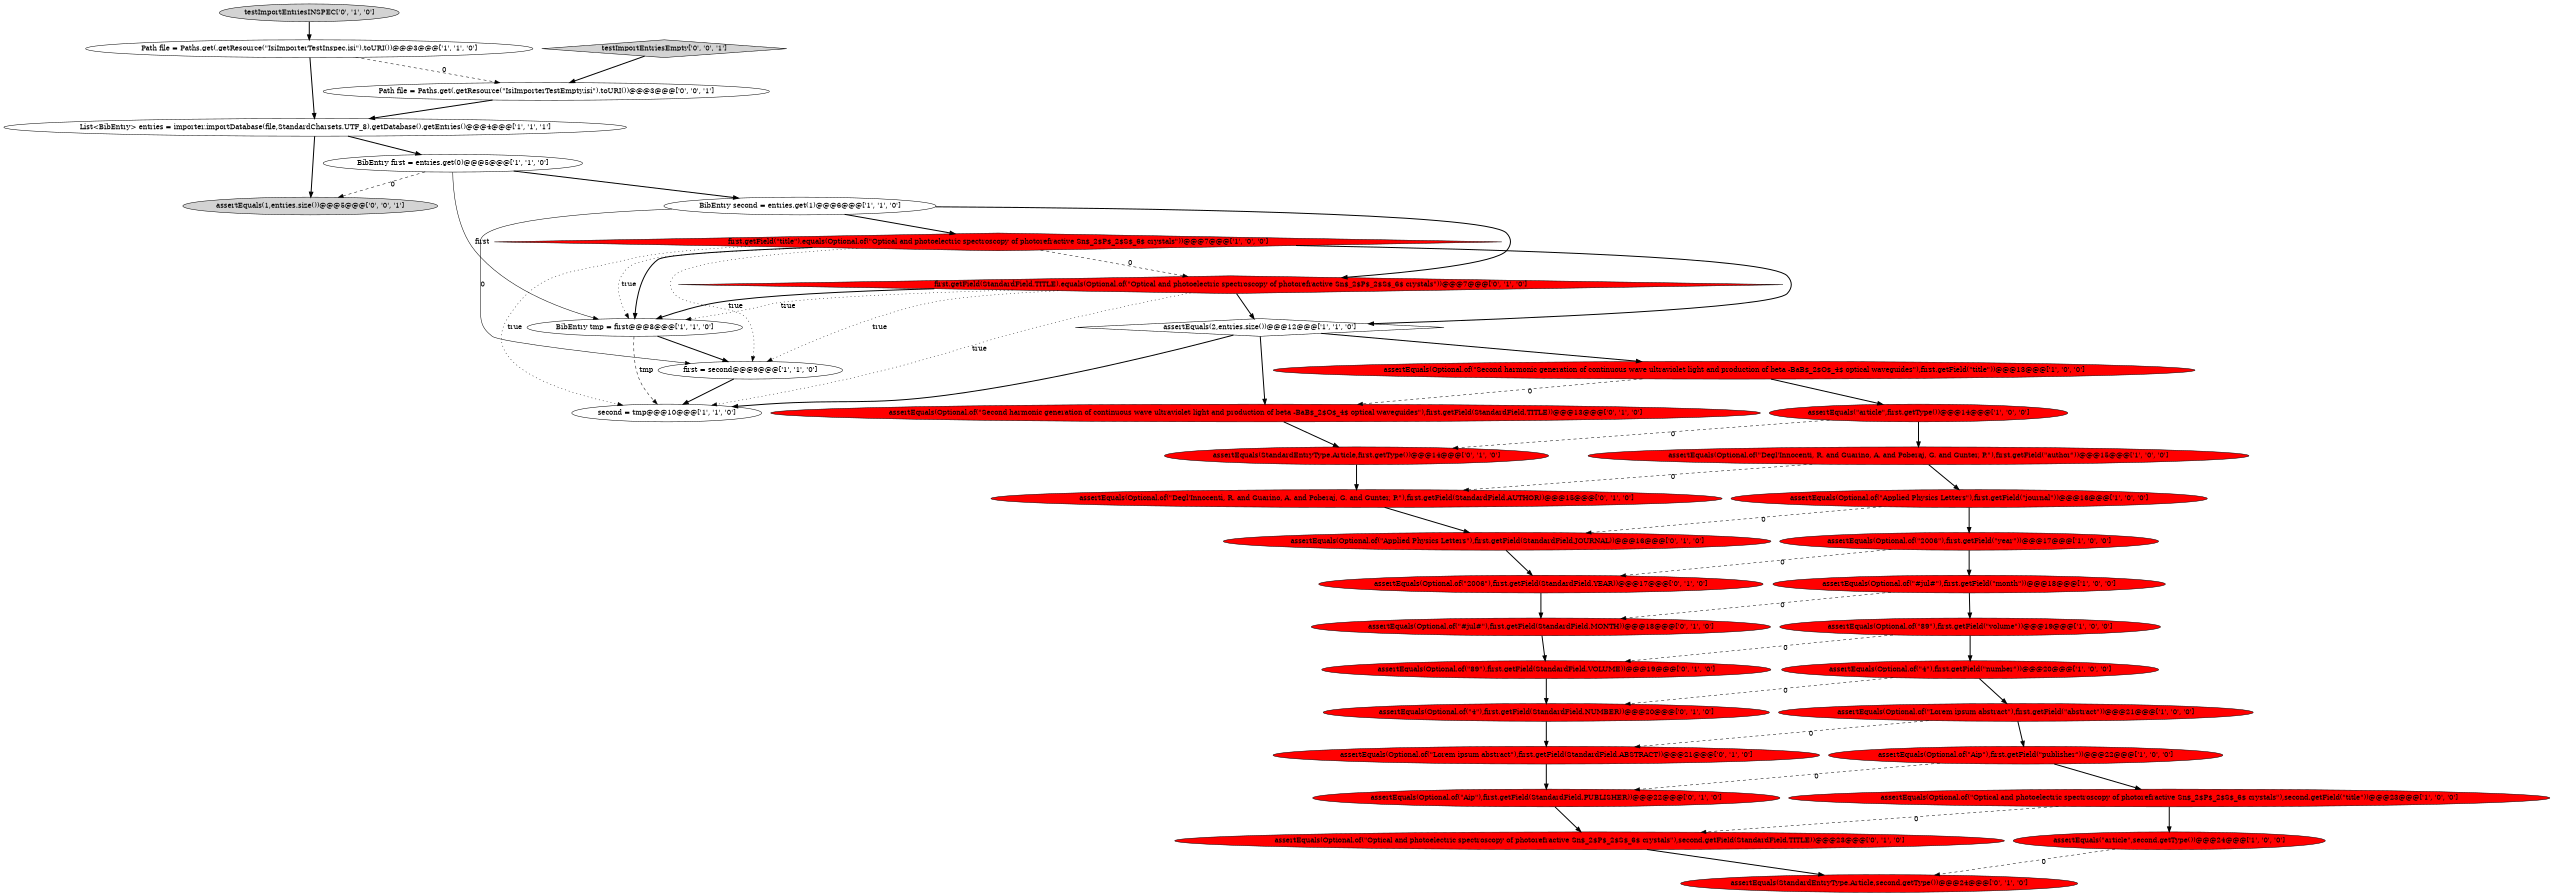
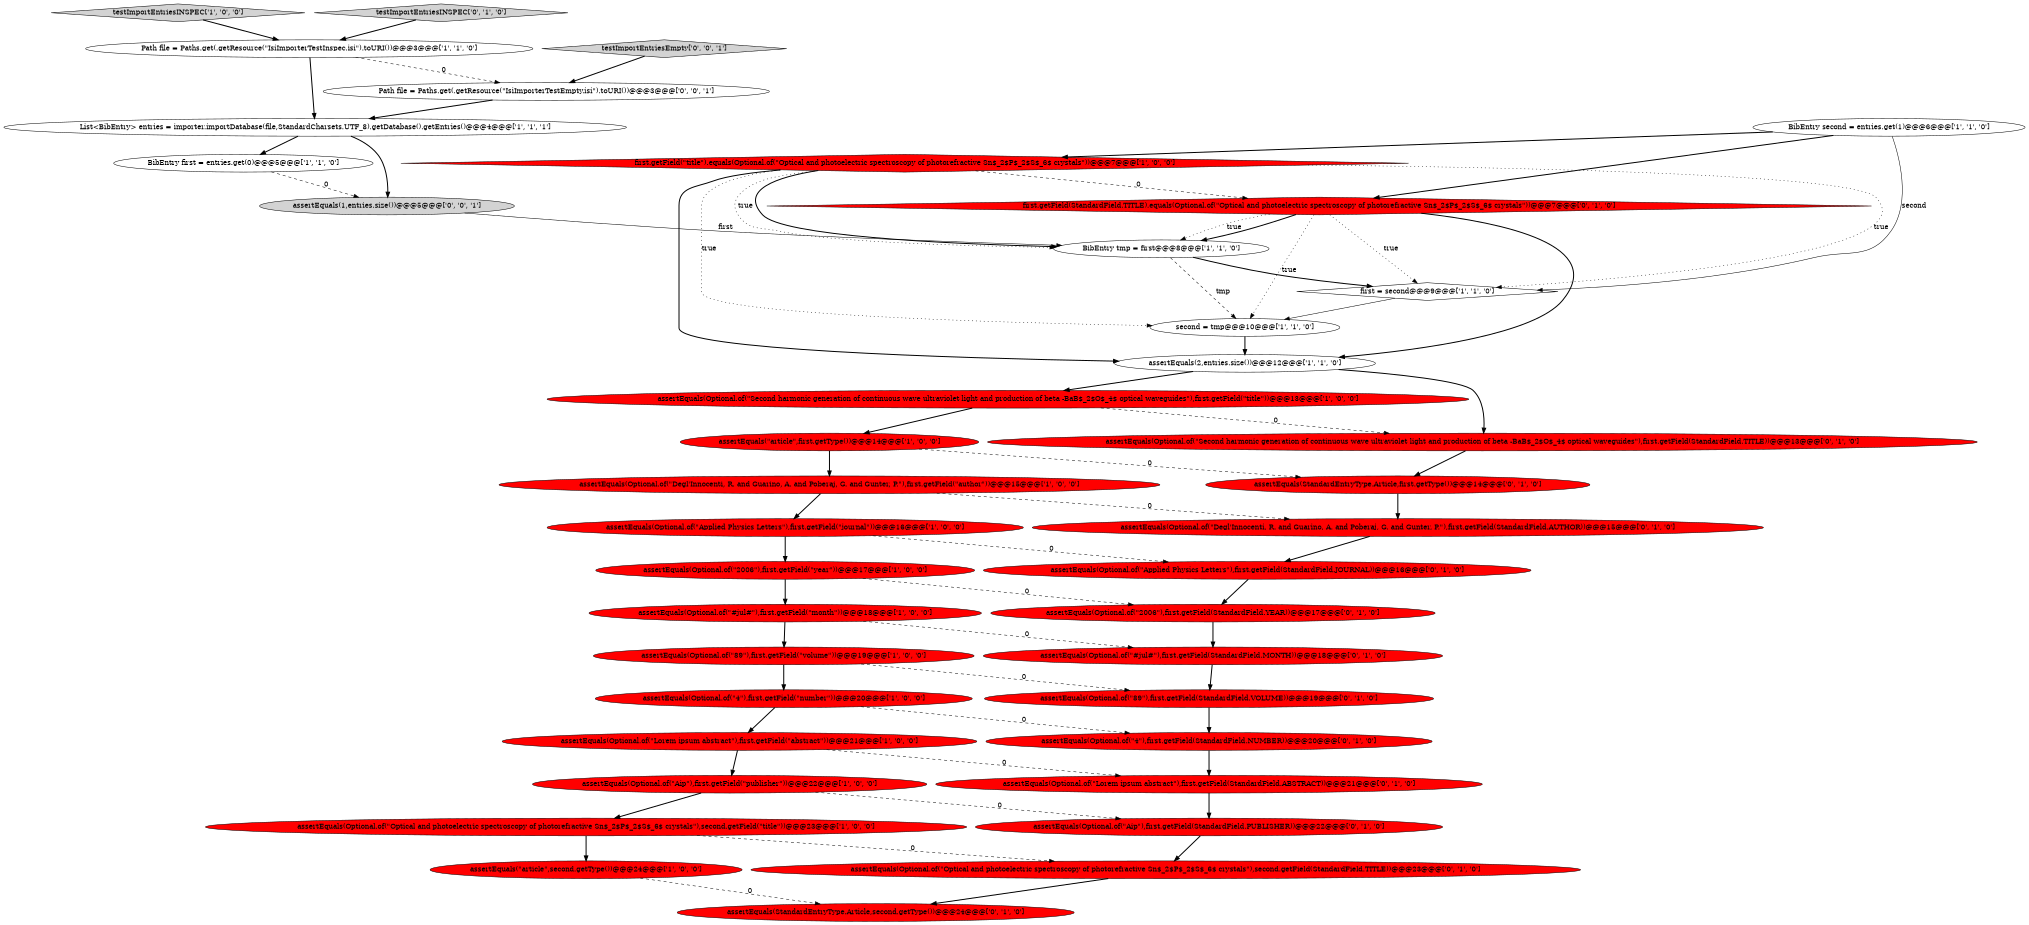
none -> (178, 13)
(309, 13) -> (441, 13)
(624, 184) -> none
(495, 270) -> (760, 233)
(483, 285) -> (1914, 206)
(1260, 327) -> (1245, 363)
(750, 370) -> (1427, 292)
(988, 389) -> (1245, 343)
(711, 391) -> (1342, 308)
